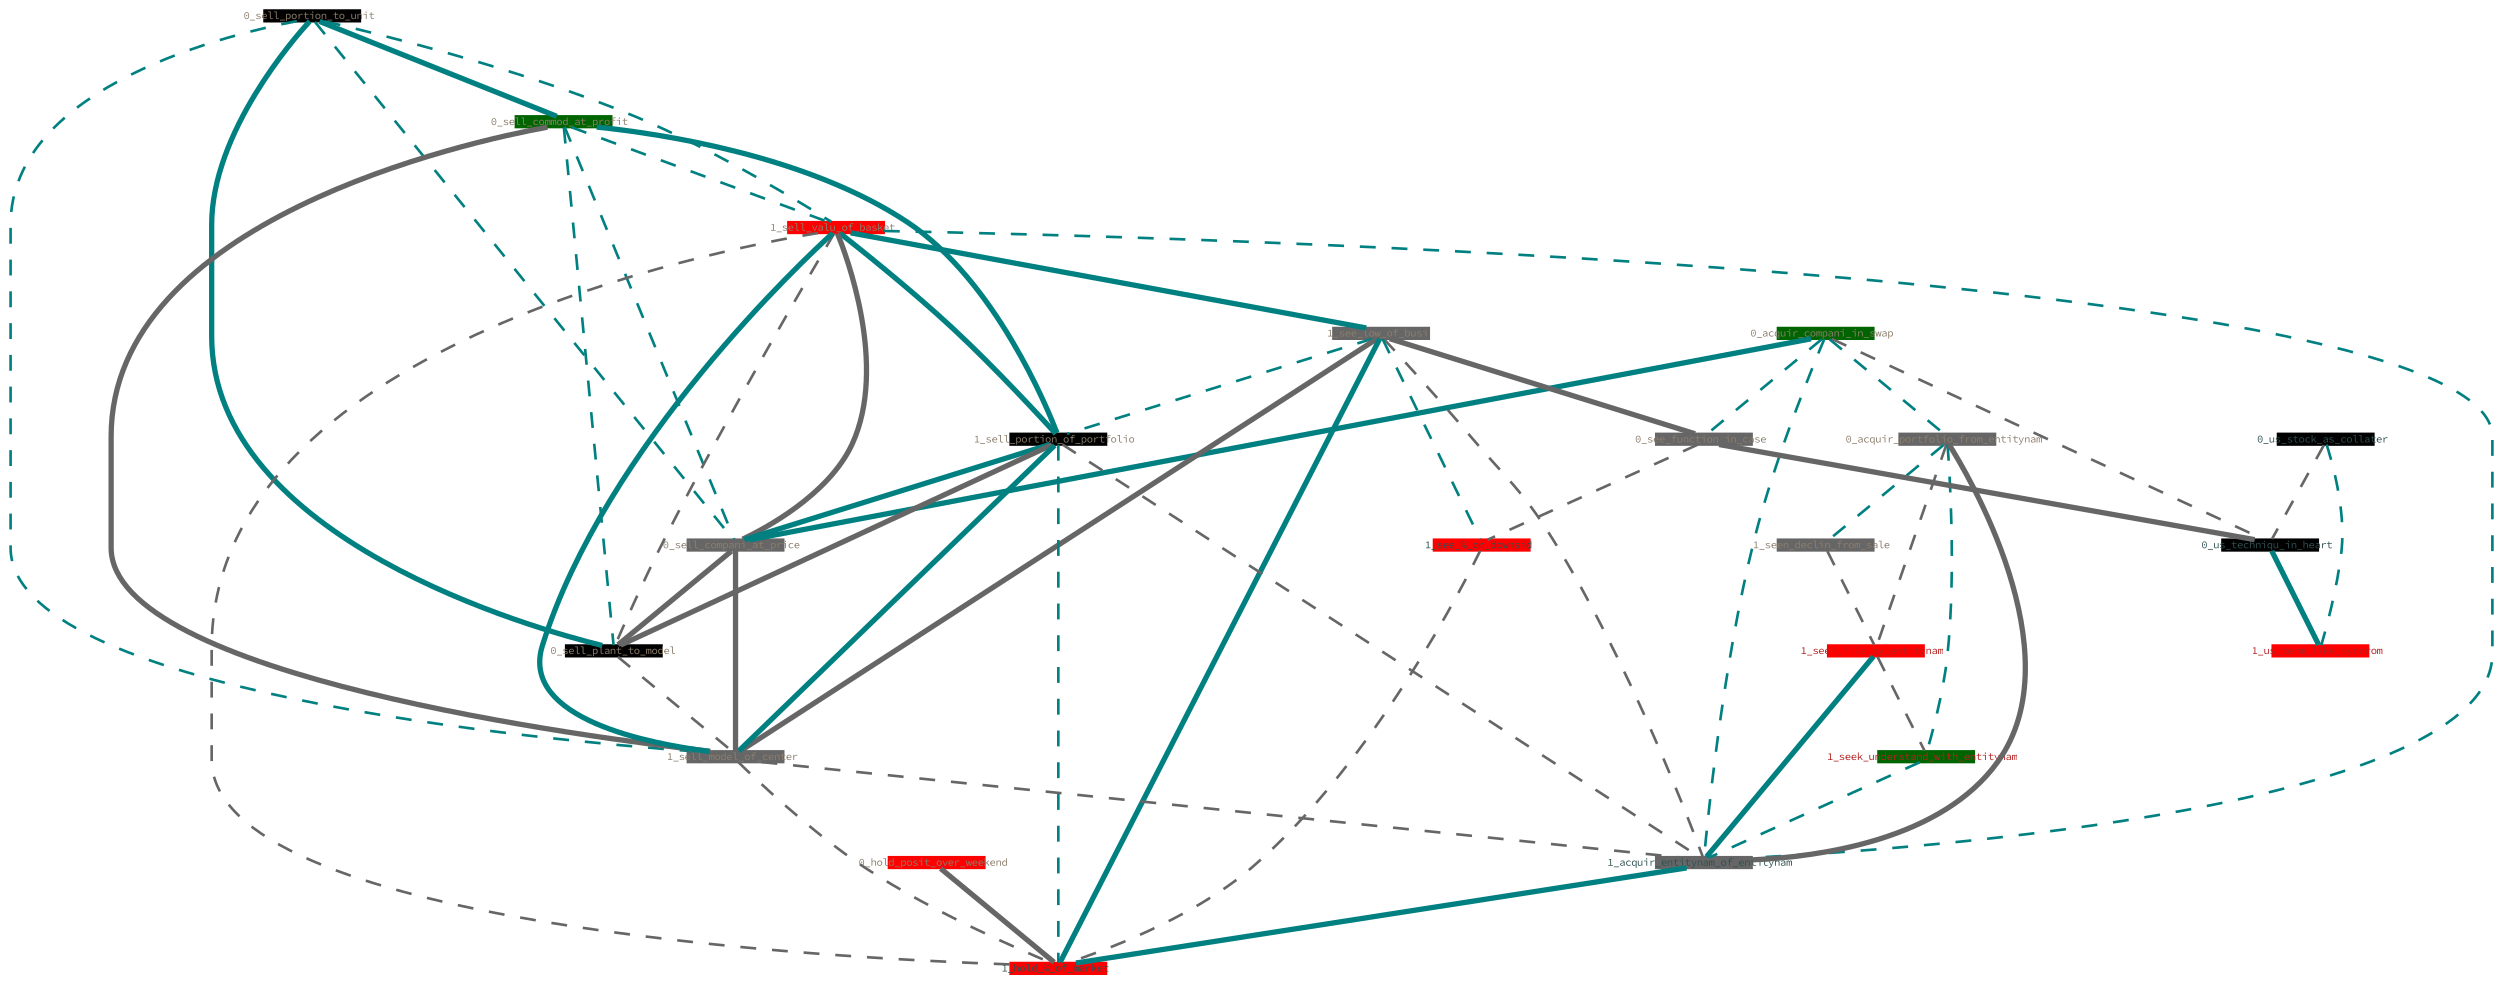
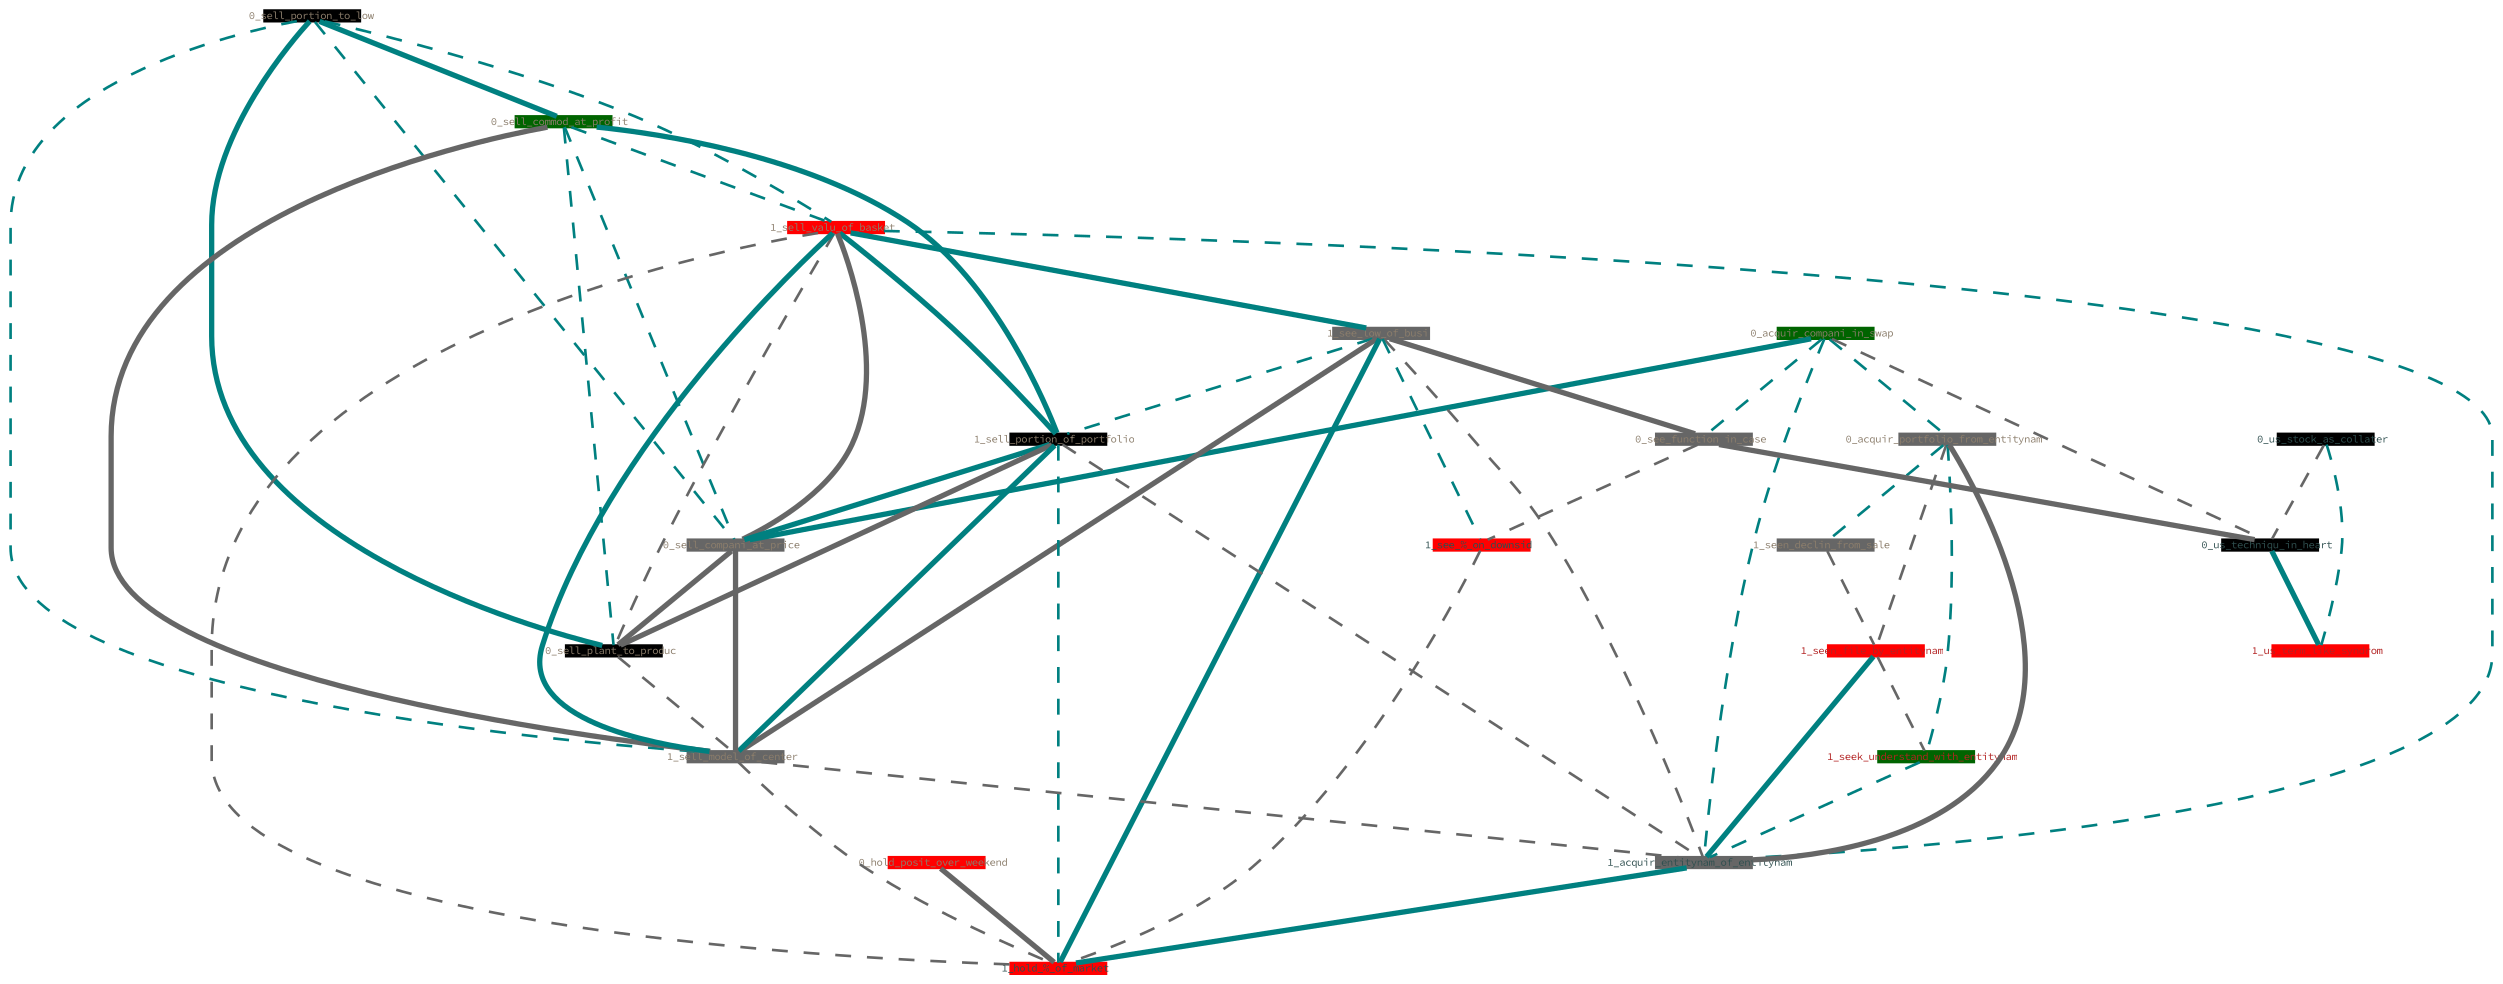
(312, 16) -> (312, 16)
(614, 651) -> (614, 651)
